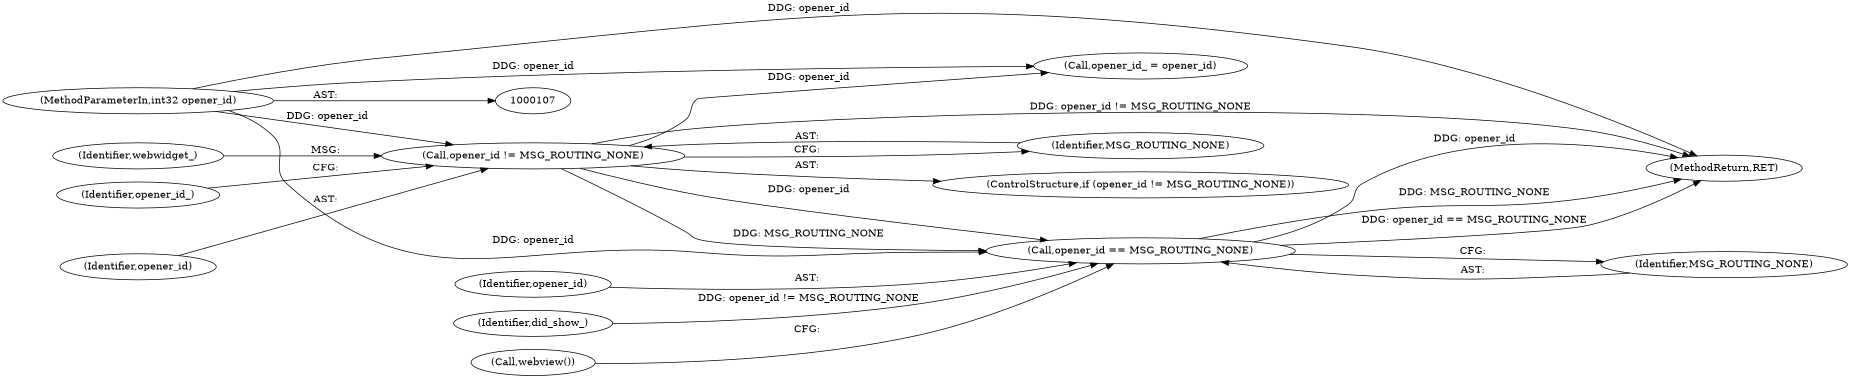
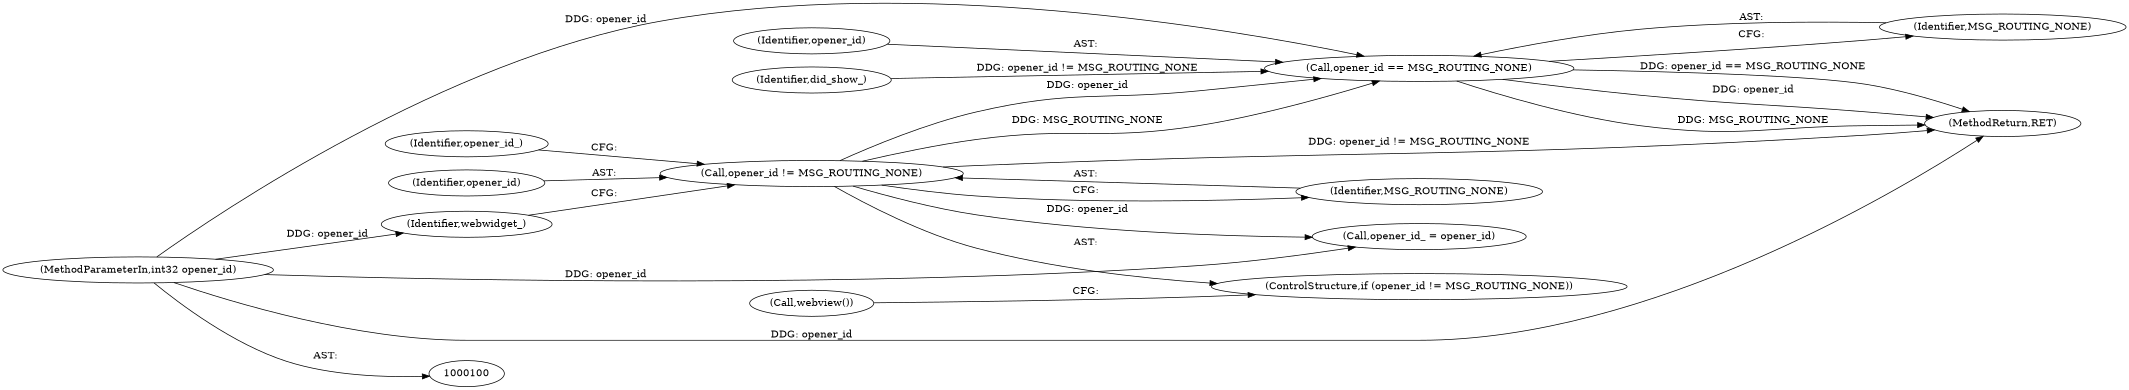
(533, 101) -> (467, 374)
(331, 128) -> (306, 247)
(327, 150) -> (606, 193)
(857, 346) -> (1061, 300)
